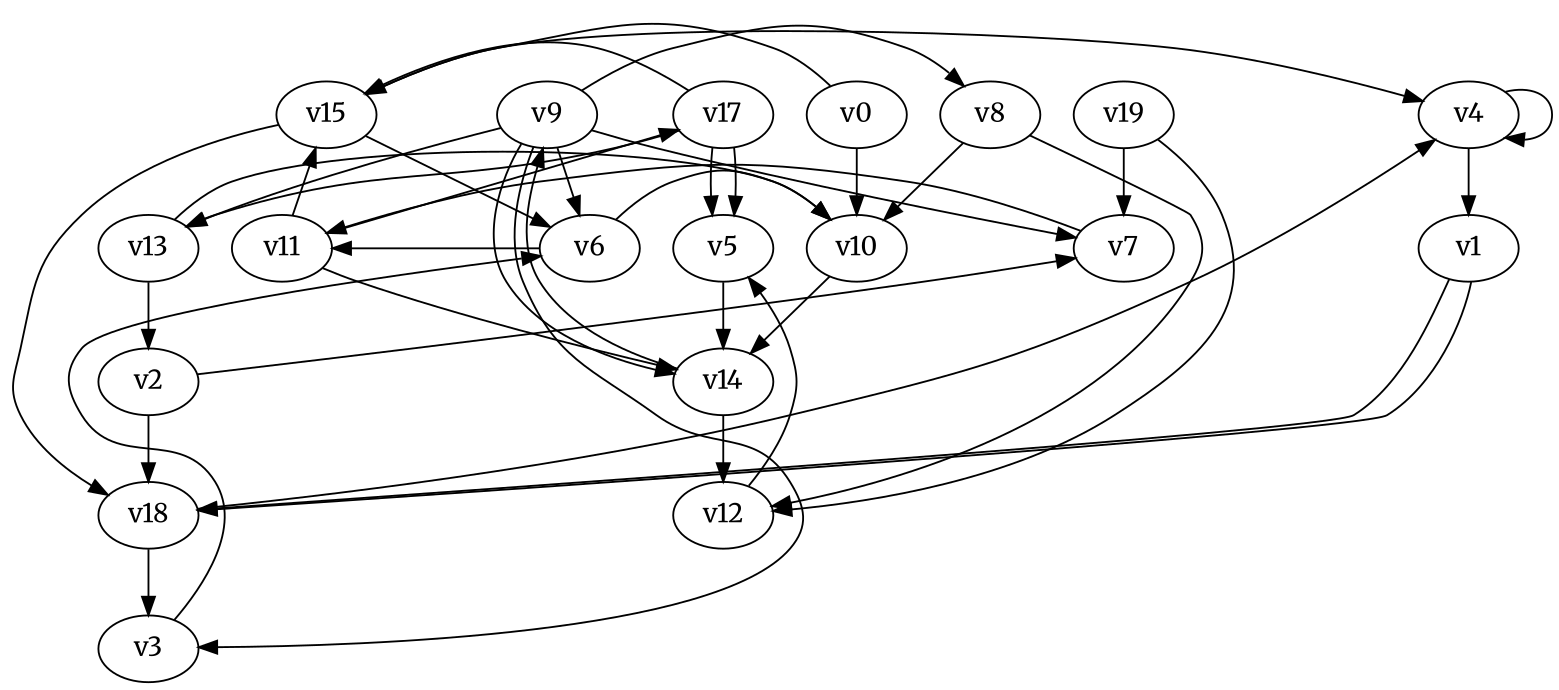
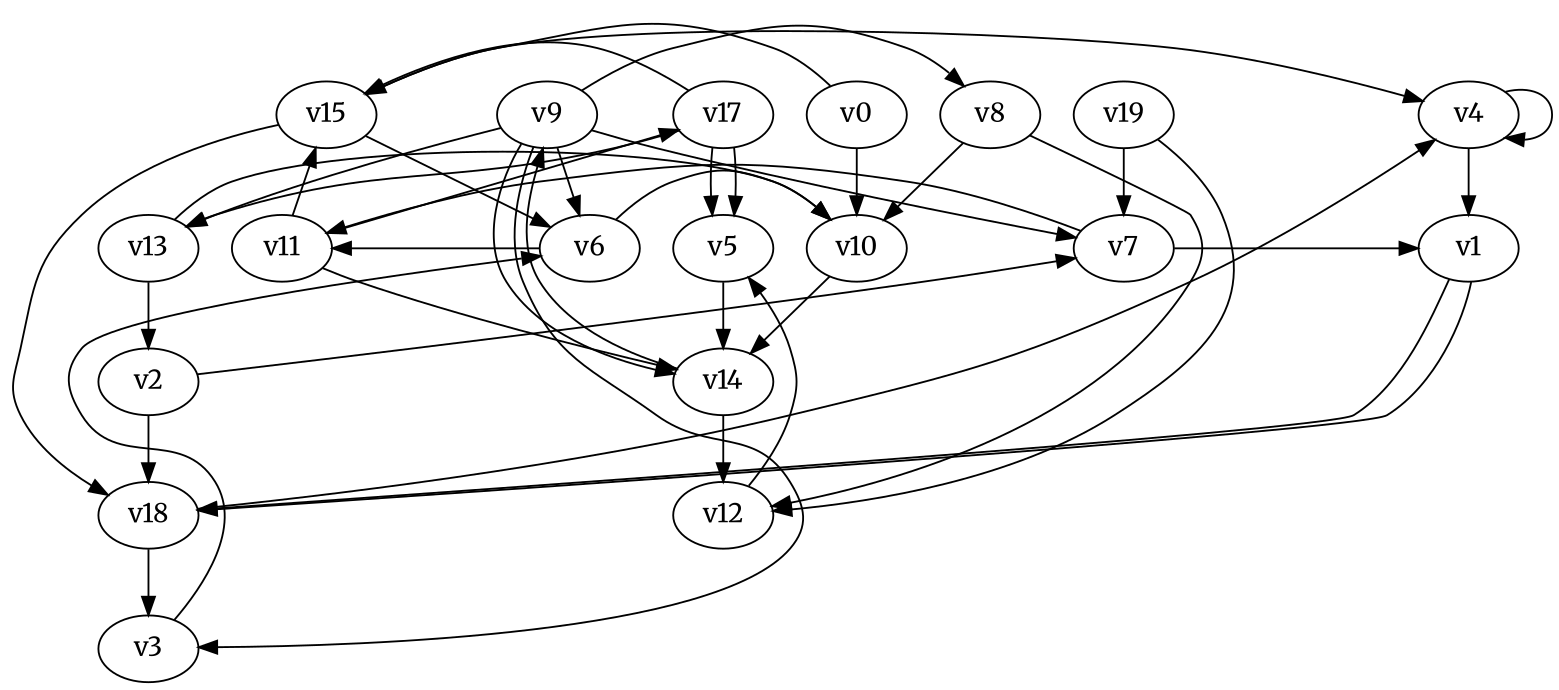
none -> (1287, 248)
